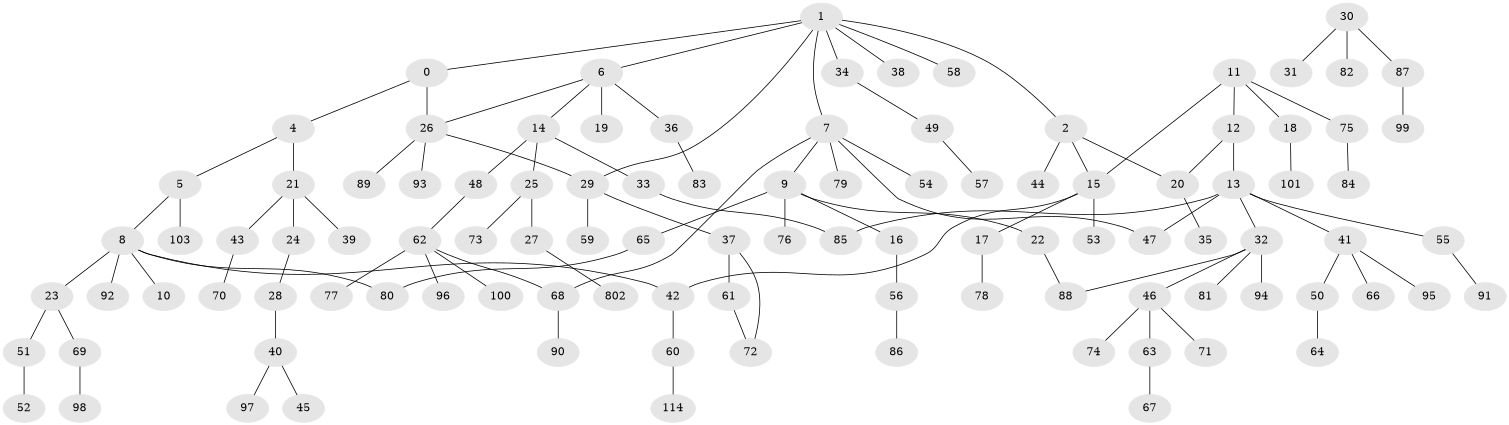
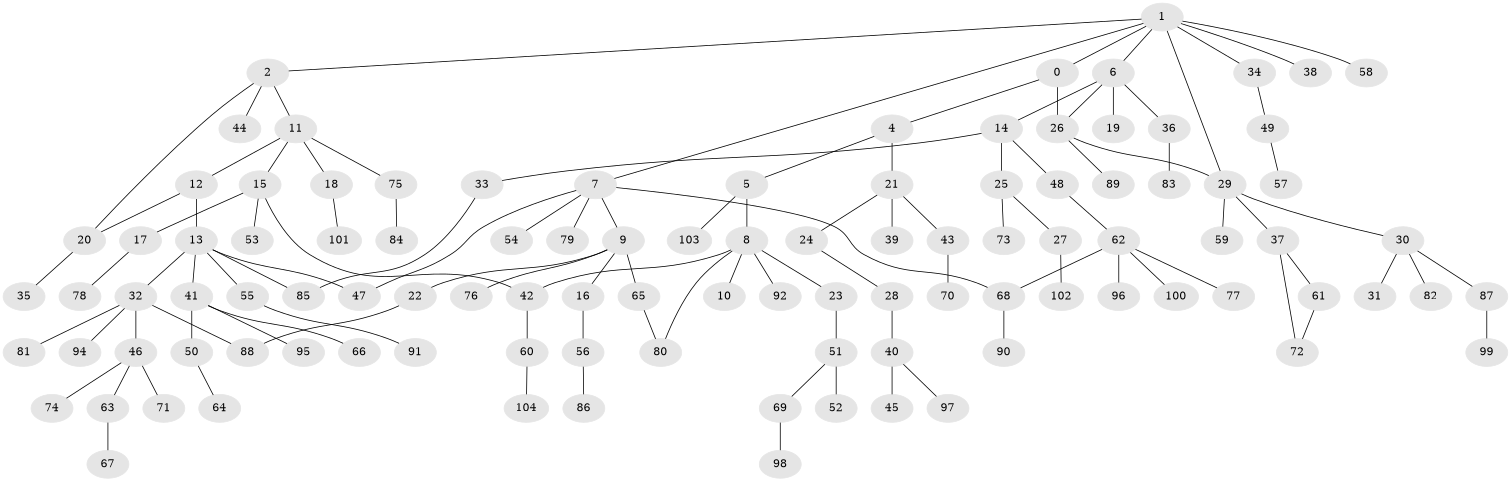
(1080, 157) -> (282, 101)
(420, 185) -> none
none -> (1312, 217)
(616, 297) -> (1061, 297)
(66, 325) -> (808, 380)
(673, 408) -> (526, 408)
